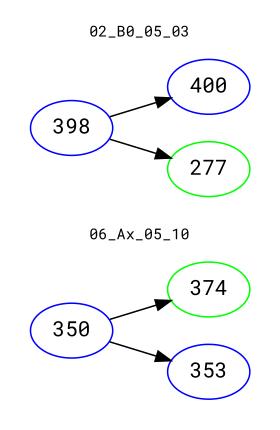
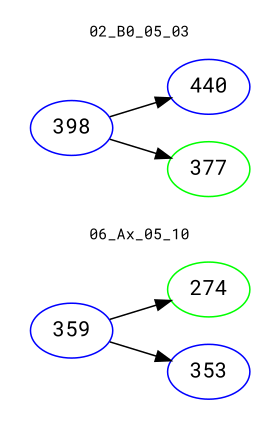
(209, 87) -> (209, 87)
(209, 169) -> (209, 169)
(209, 289) -> (209, 289)
(72, 331) -> (72, 331)
